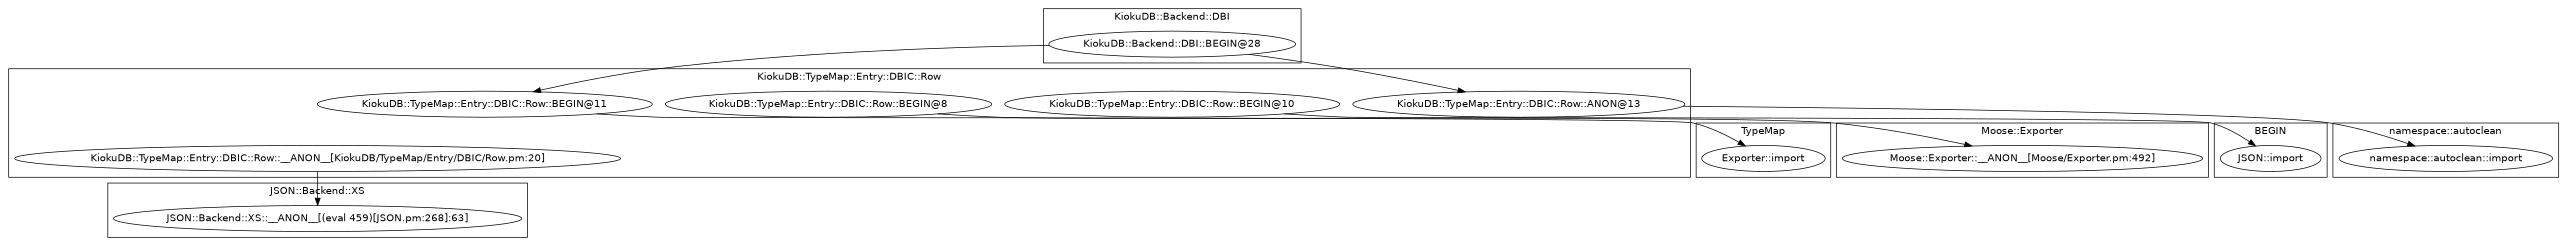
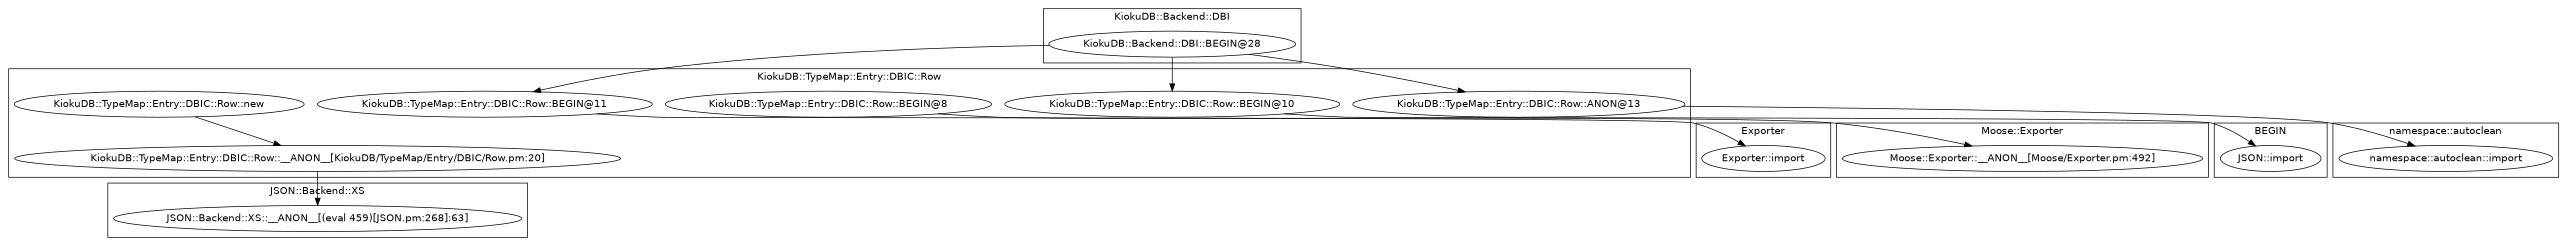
none -> (1172, 73)
none -> (159, 104)
(1763, 131) -> (1763, 131)
